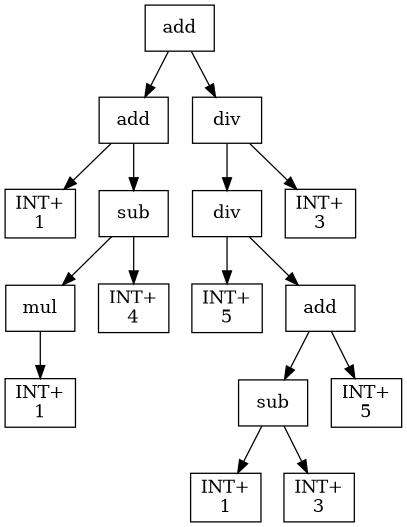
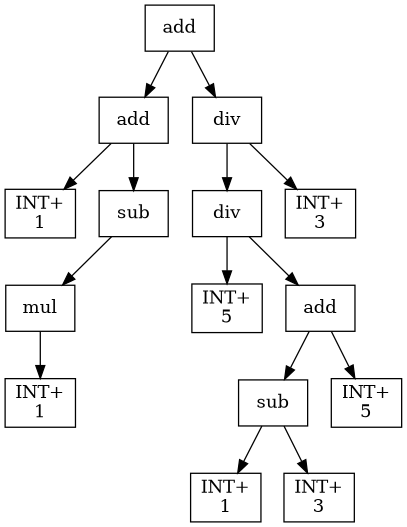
(134, 308) -> none
